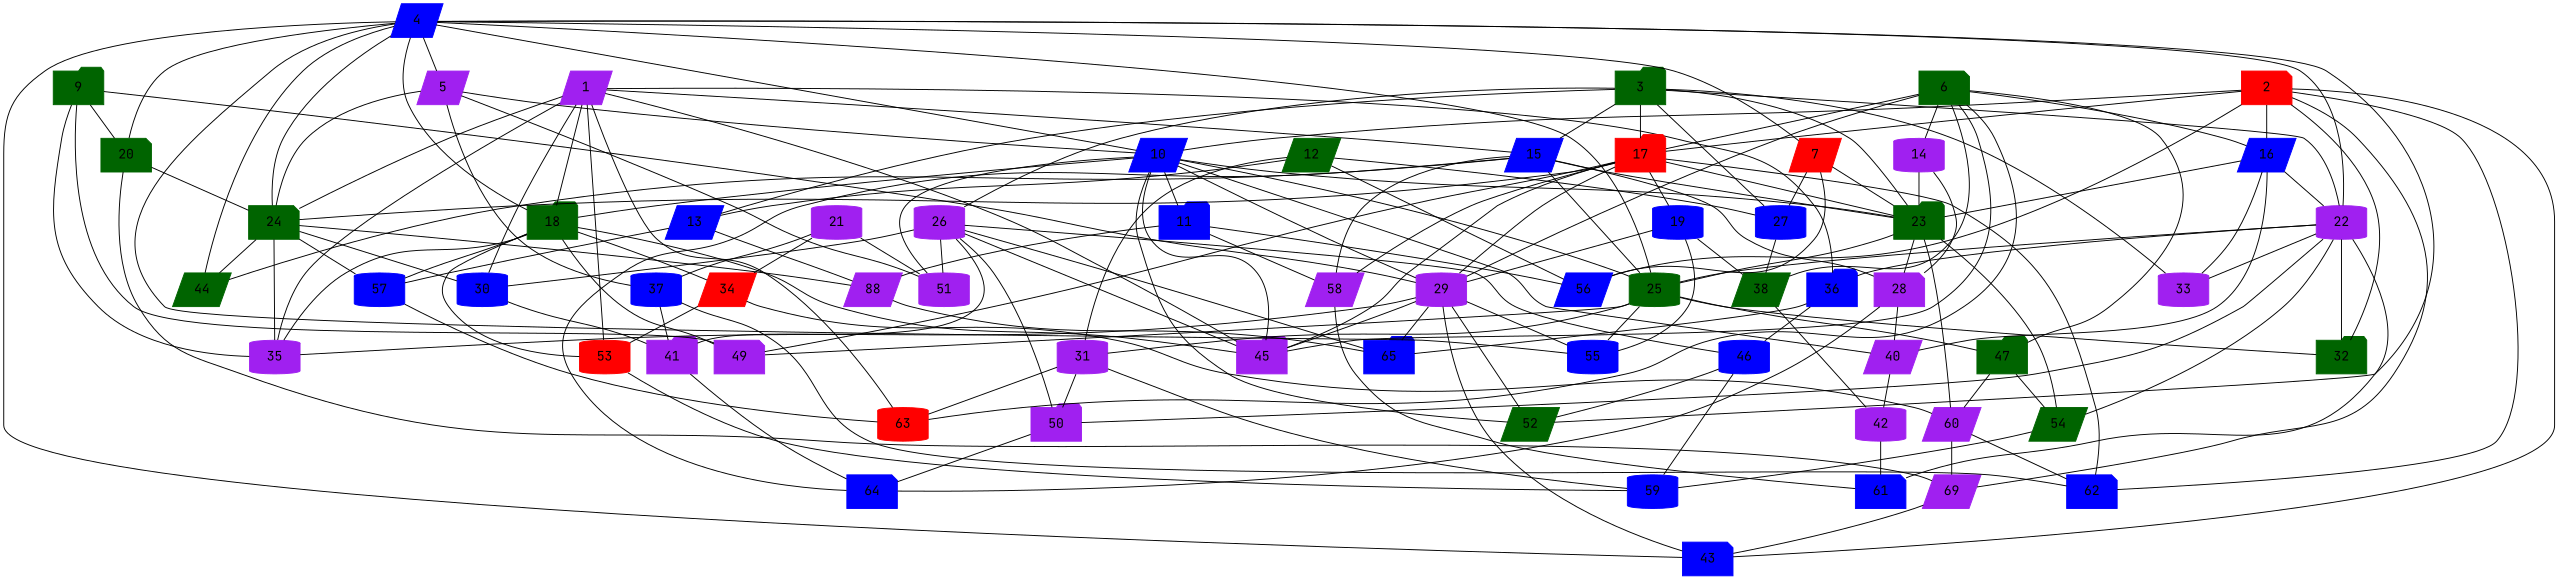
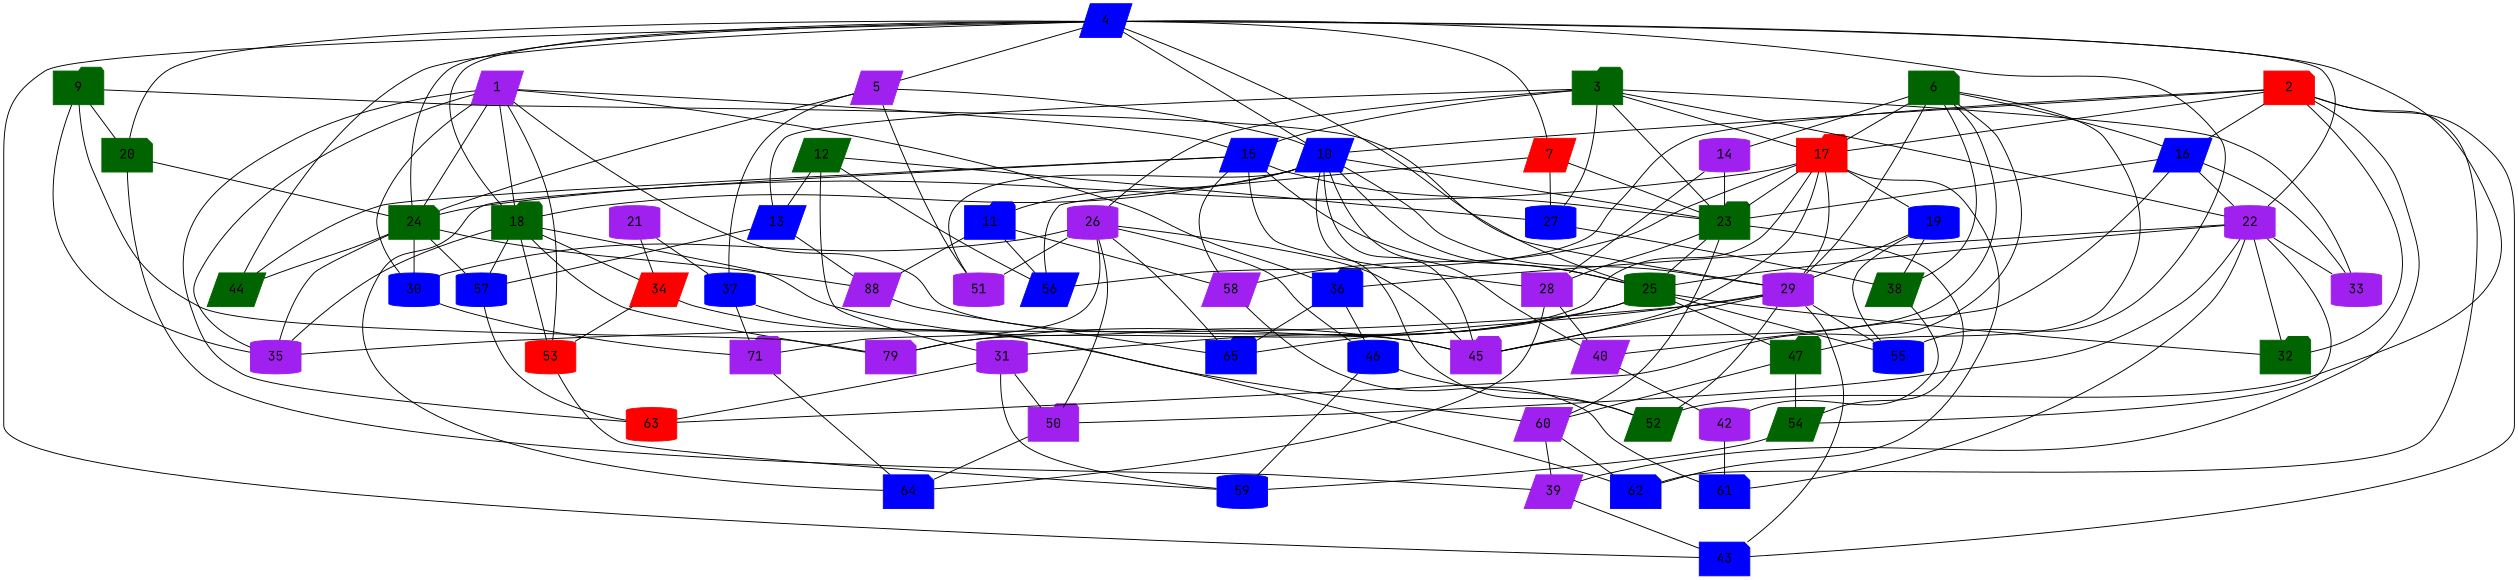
(890, 256) -> none
(672, 357) -> (755, 357)
(739, 357) -> (891, 357)
(1952, 492) -> (1554, 492)
